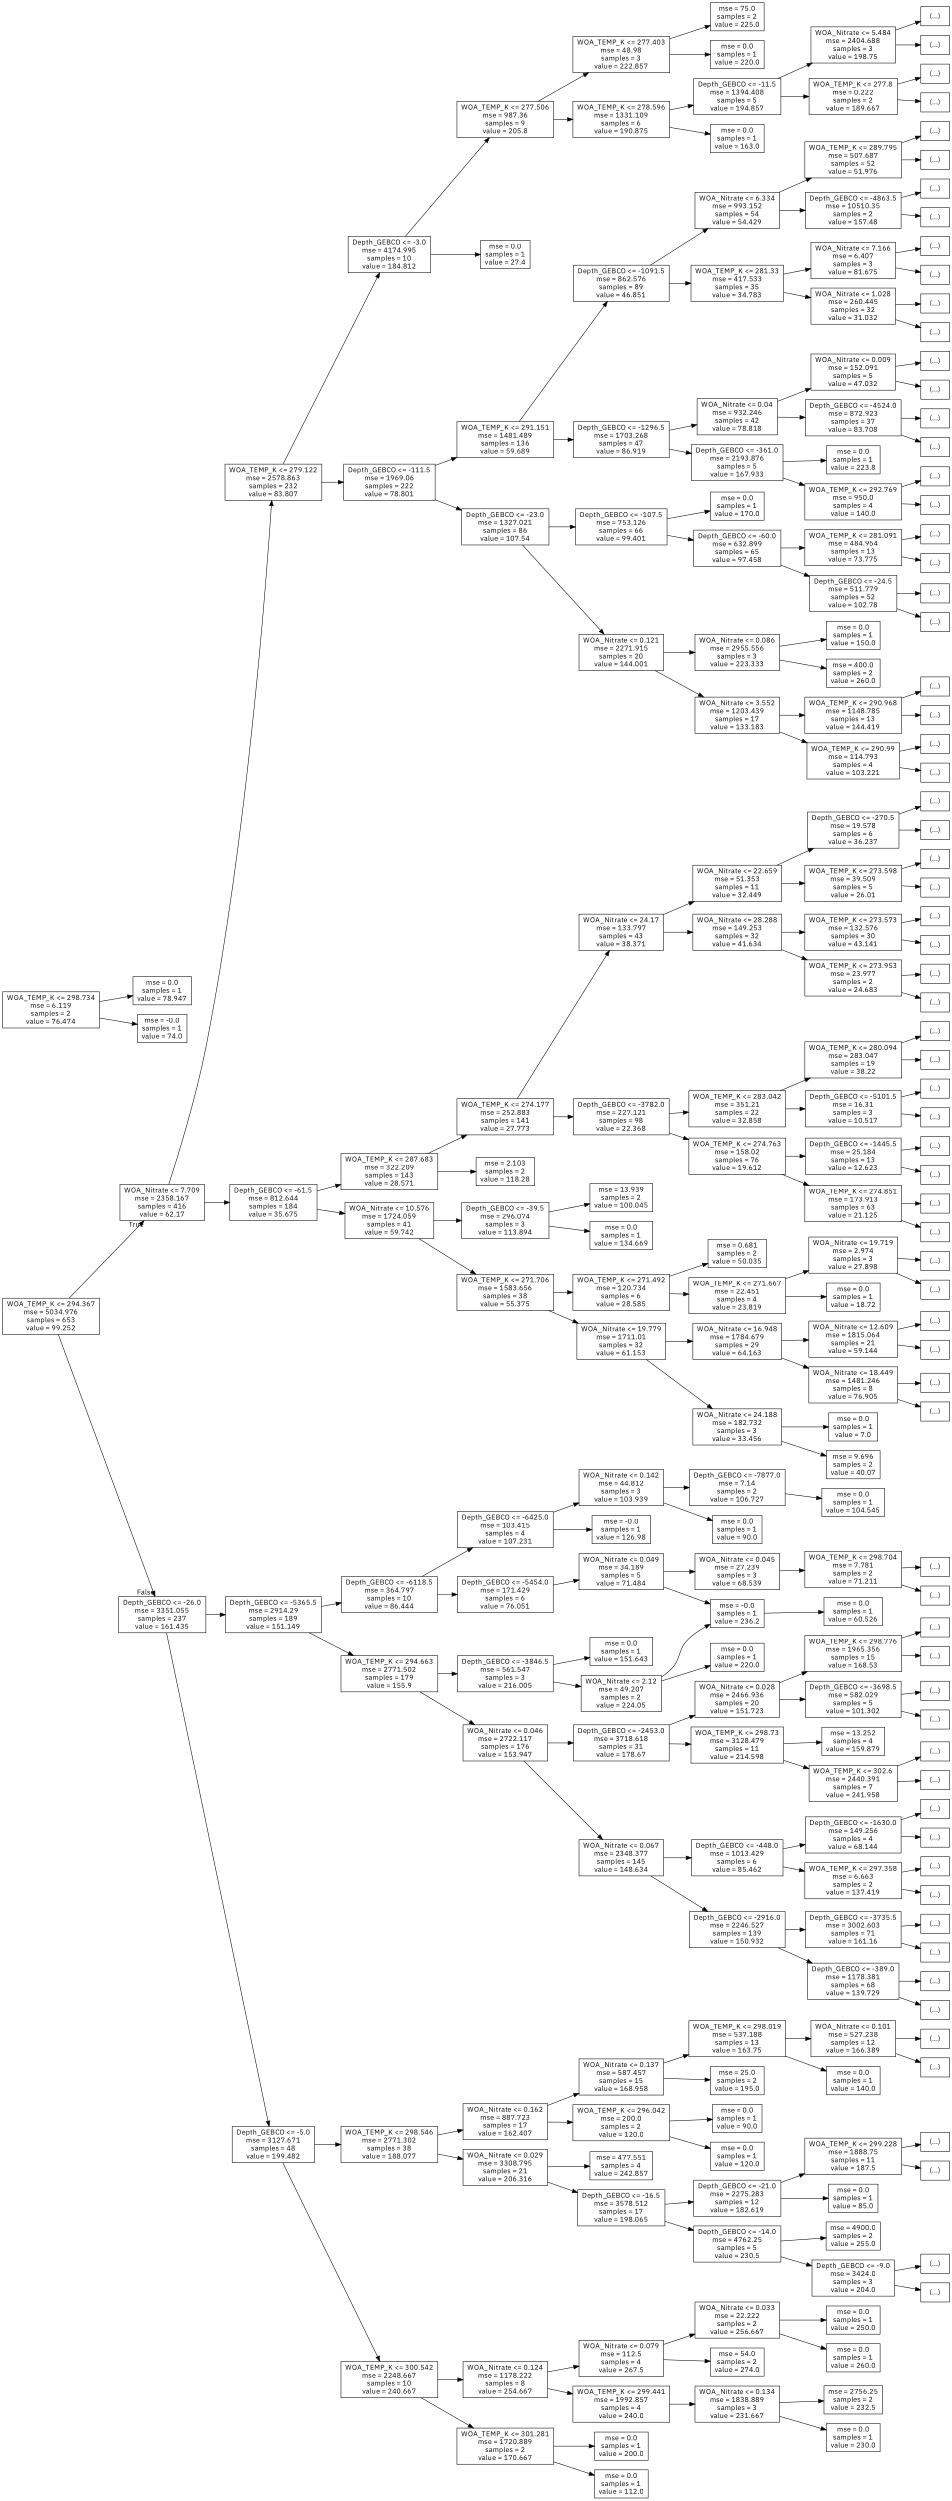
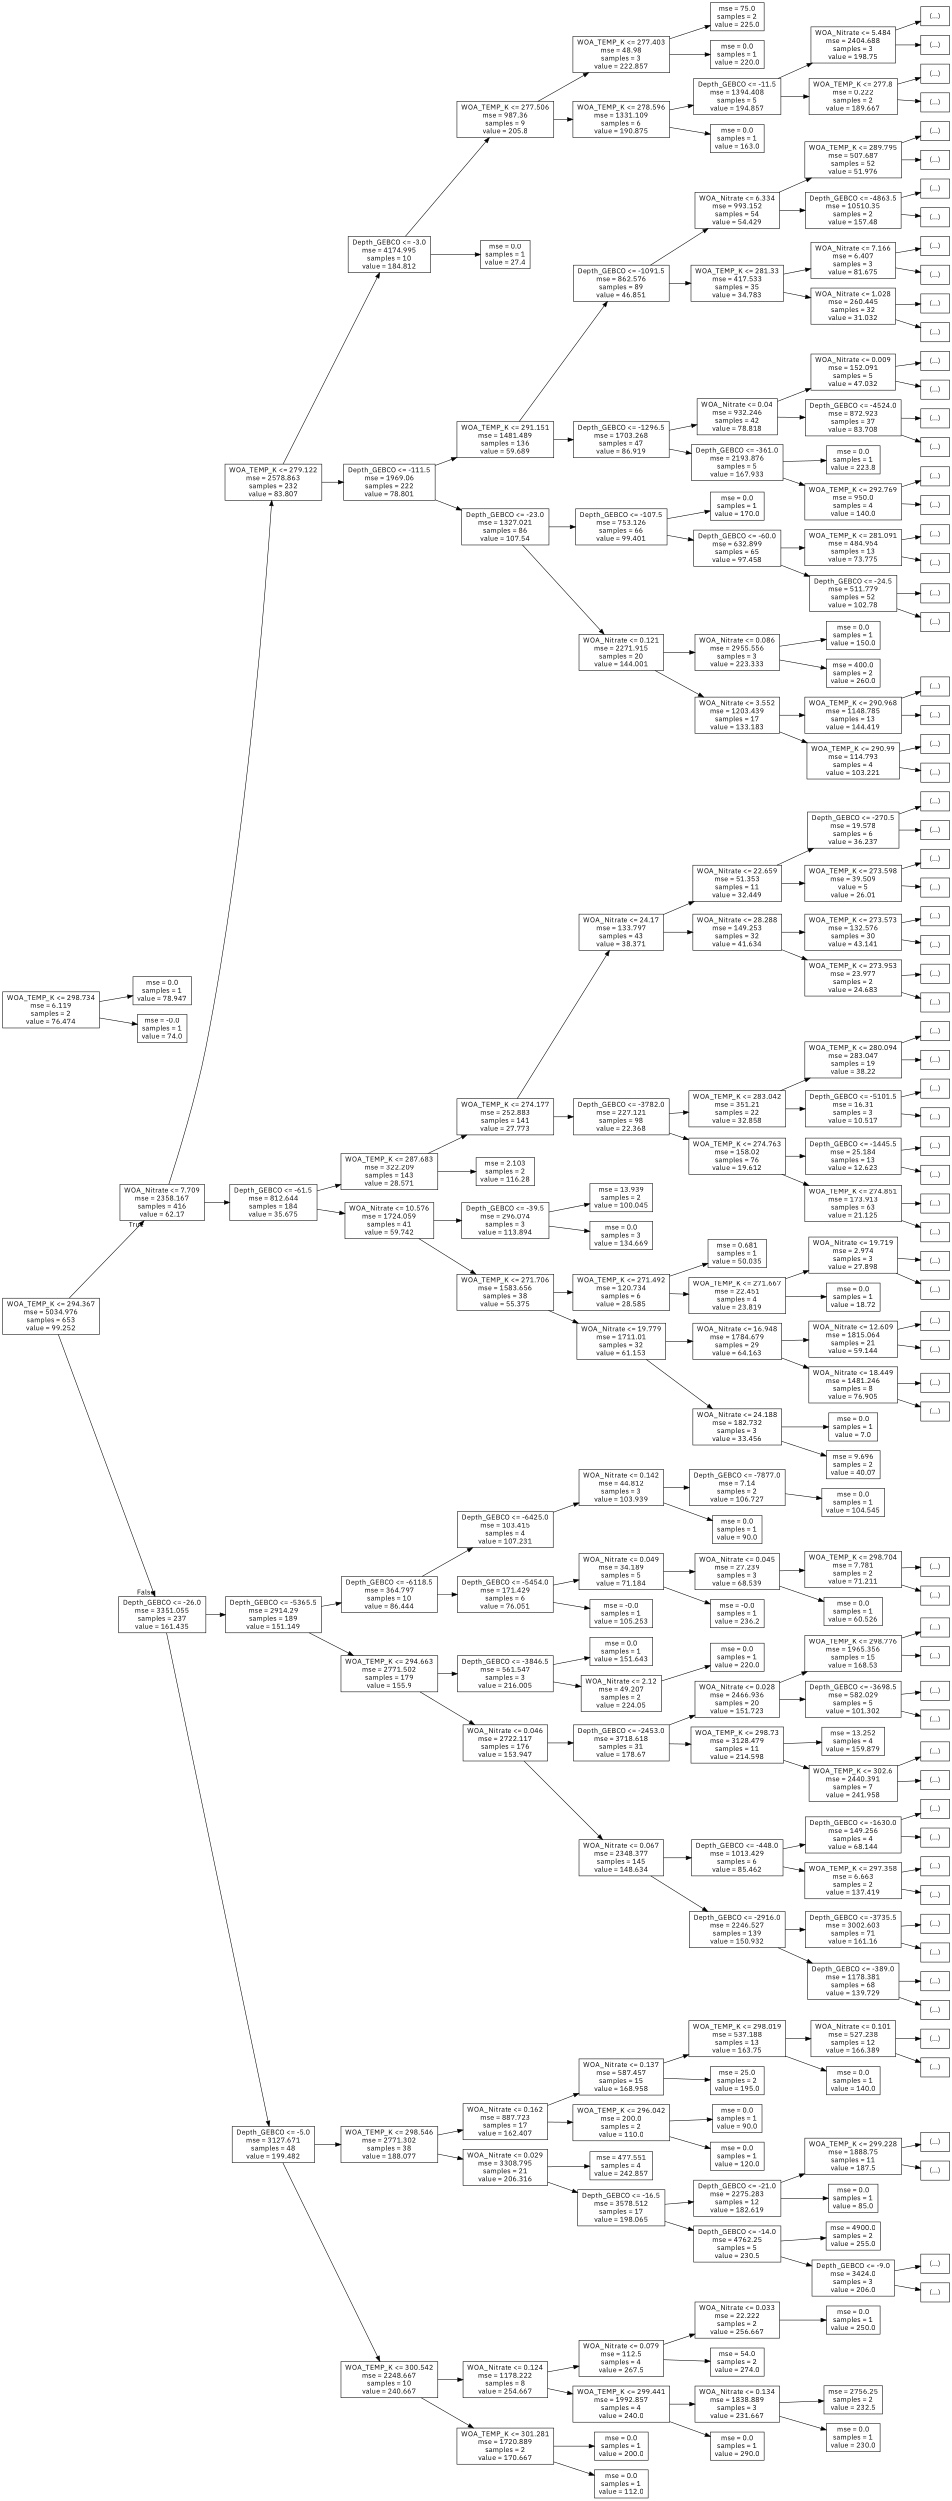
(853, 883) -> (853, 883)
(505, 1172) -> (505, 1172)
(621, 1235) -> (621, 1235)
(737, 1254) -> (737, 1254)
(621, 1530) -> none
(621, 1572) -> (621, 1572)
(791, 1613) -> (799, 1593)
none -> (621, 1614)
(681, 1650) -> none
(621, 2123) -> (621, 2123)
(853, 2278) -> (853, 2278)
(853, 2358) -> none
none -> (737, 2446)
